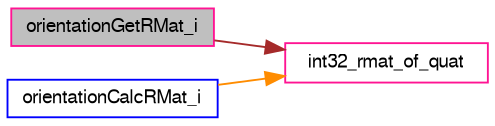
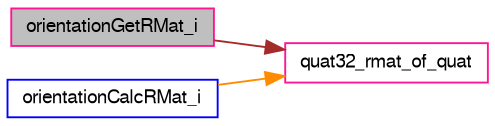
(387, 63) -> (387, 63)
